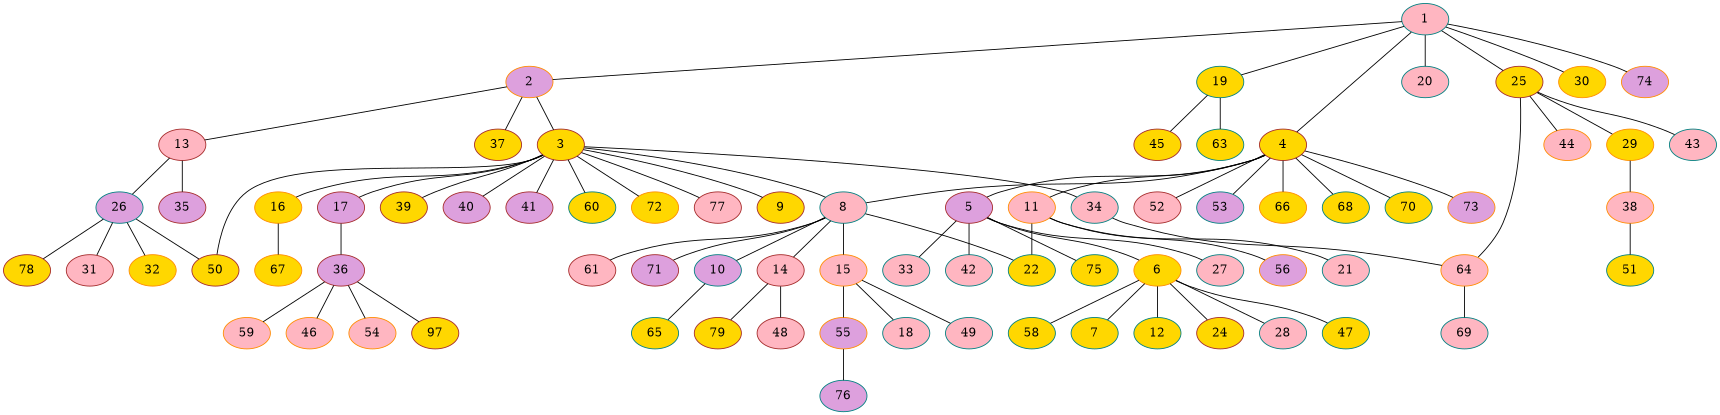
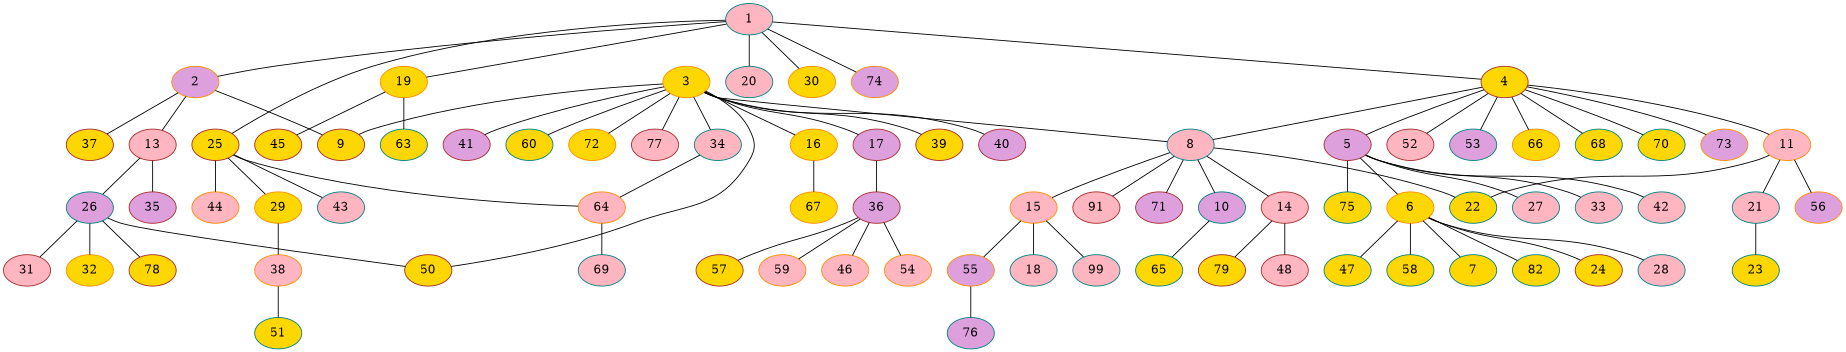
(1220, 82) -> (404, 82)
(545, 113) -> (261, 109)
(561, 145) -> (686, 82)
(592, 270) -> (1096, 208)
none -> (1756, 270)
(435, 333) -> (720, 270)
(969, 333) -> (1096, 270)
(1157, 333) -> (1536, 270)
